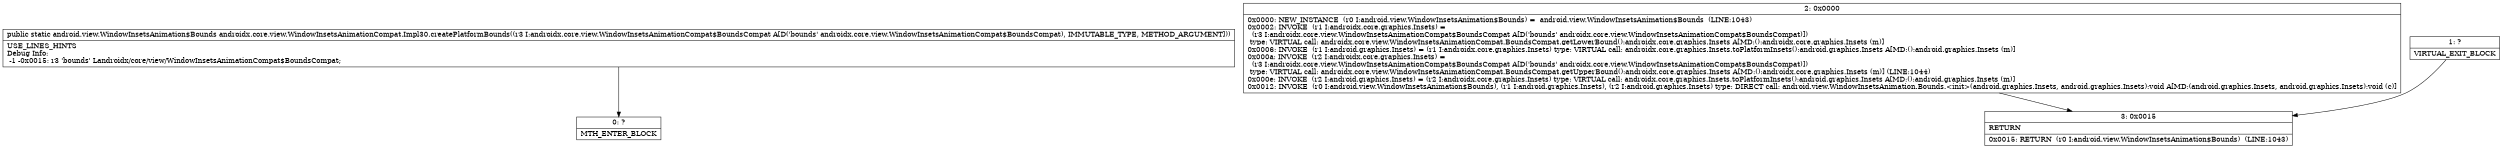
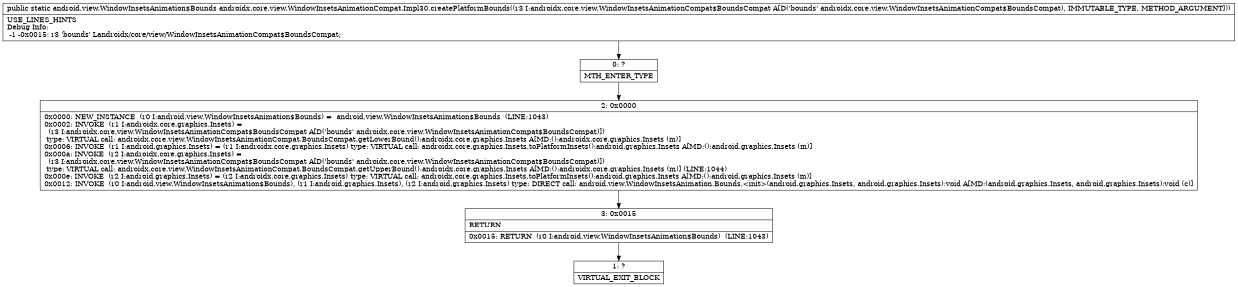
none -> (619, 89)
(2378, 102) -> (619, 249)
(619, 134) -> (619, 76)
